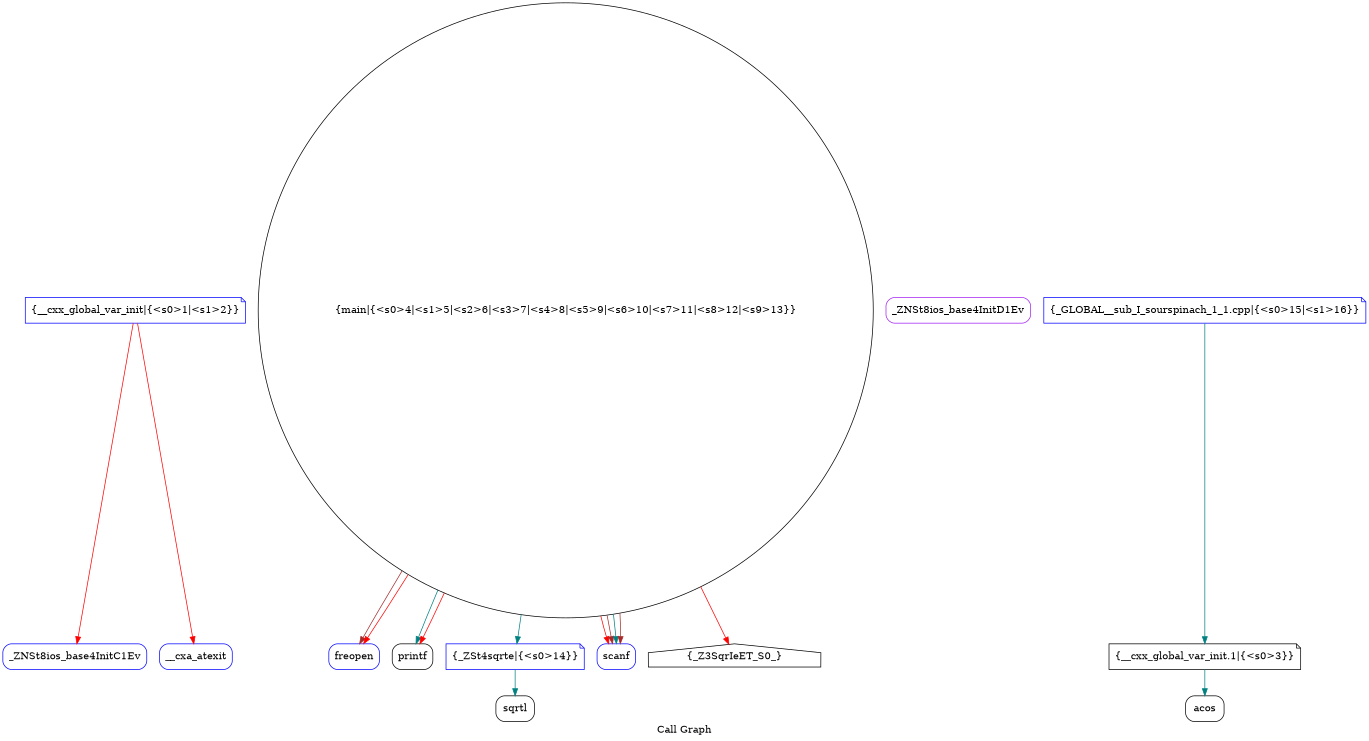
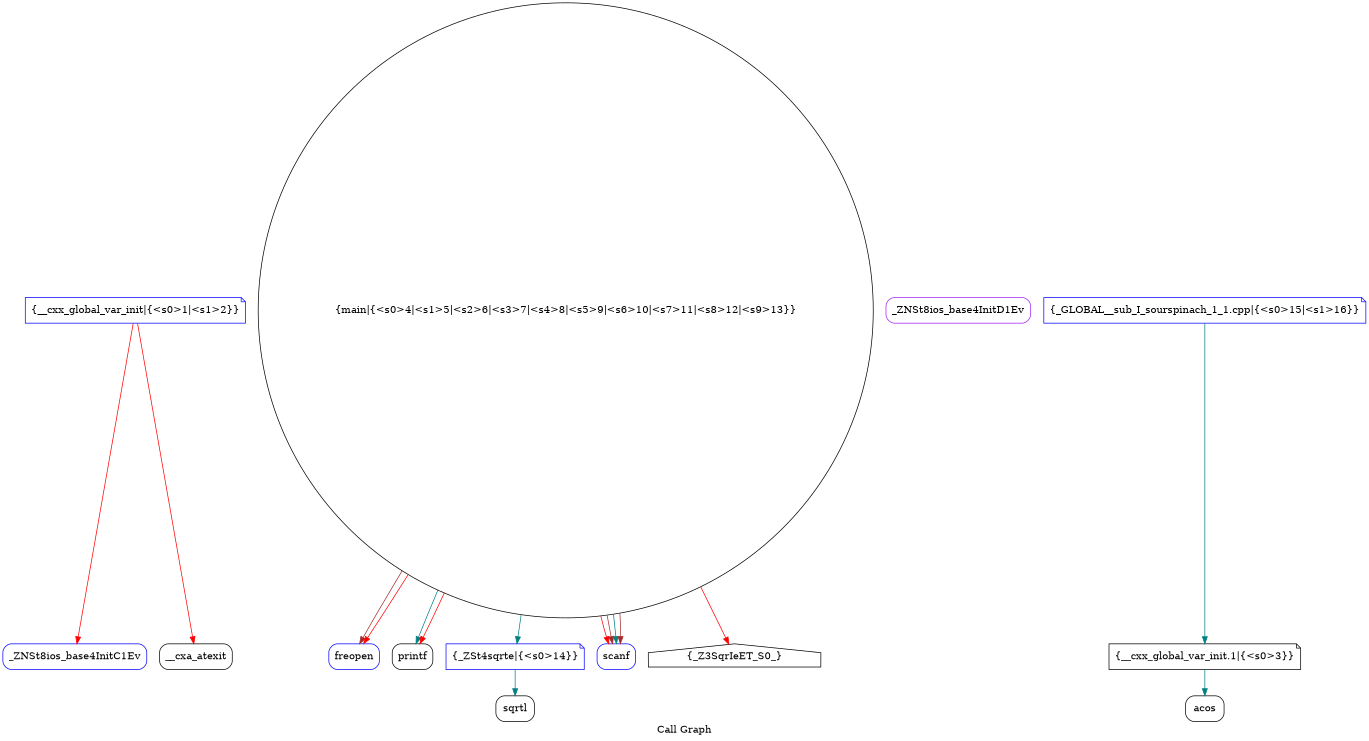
(196, 657) -> (196, 657)
